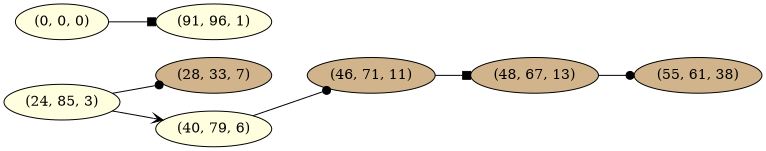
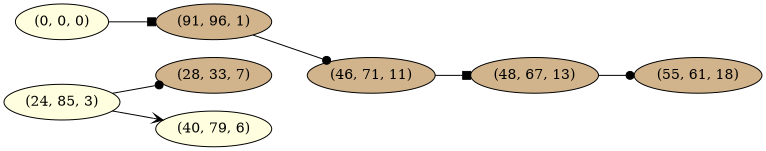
(214, 22) -> (214, 22)
(698, 75) -> (698, 75)
(288, 104) -> (288, 47)
